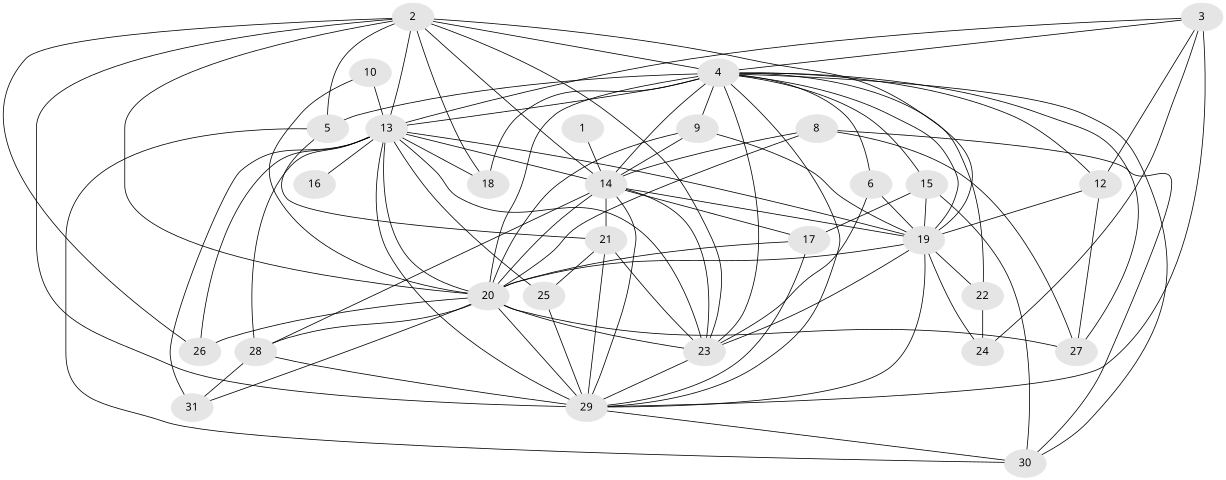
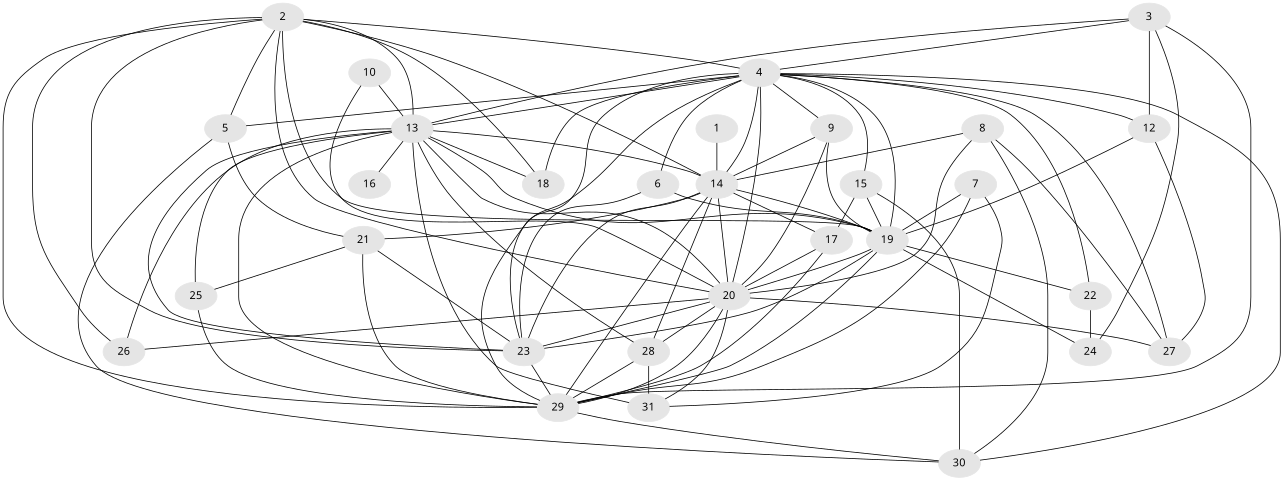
none -> (976, 184)
